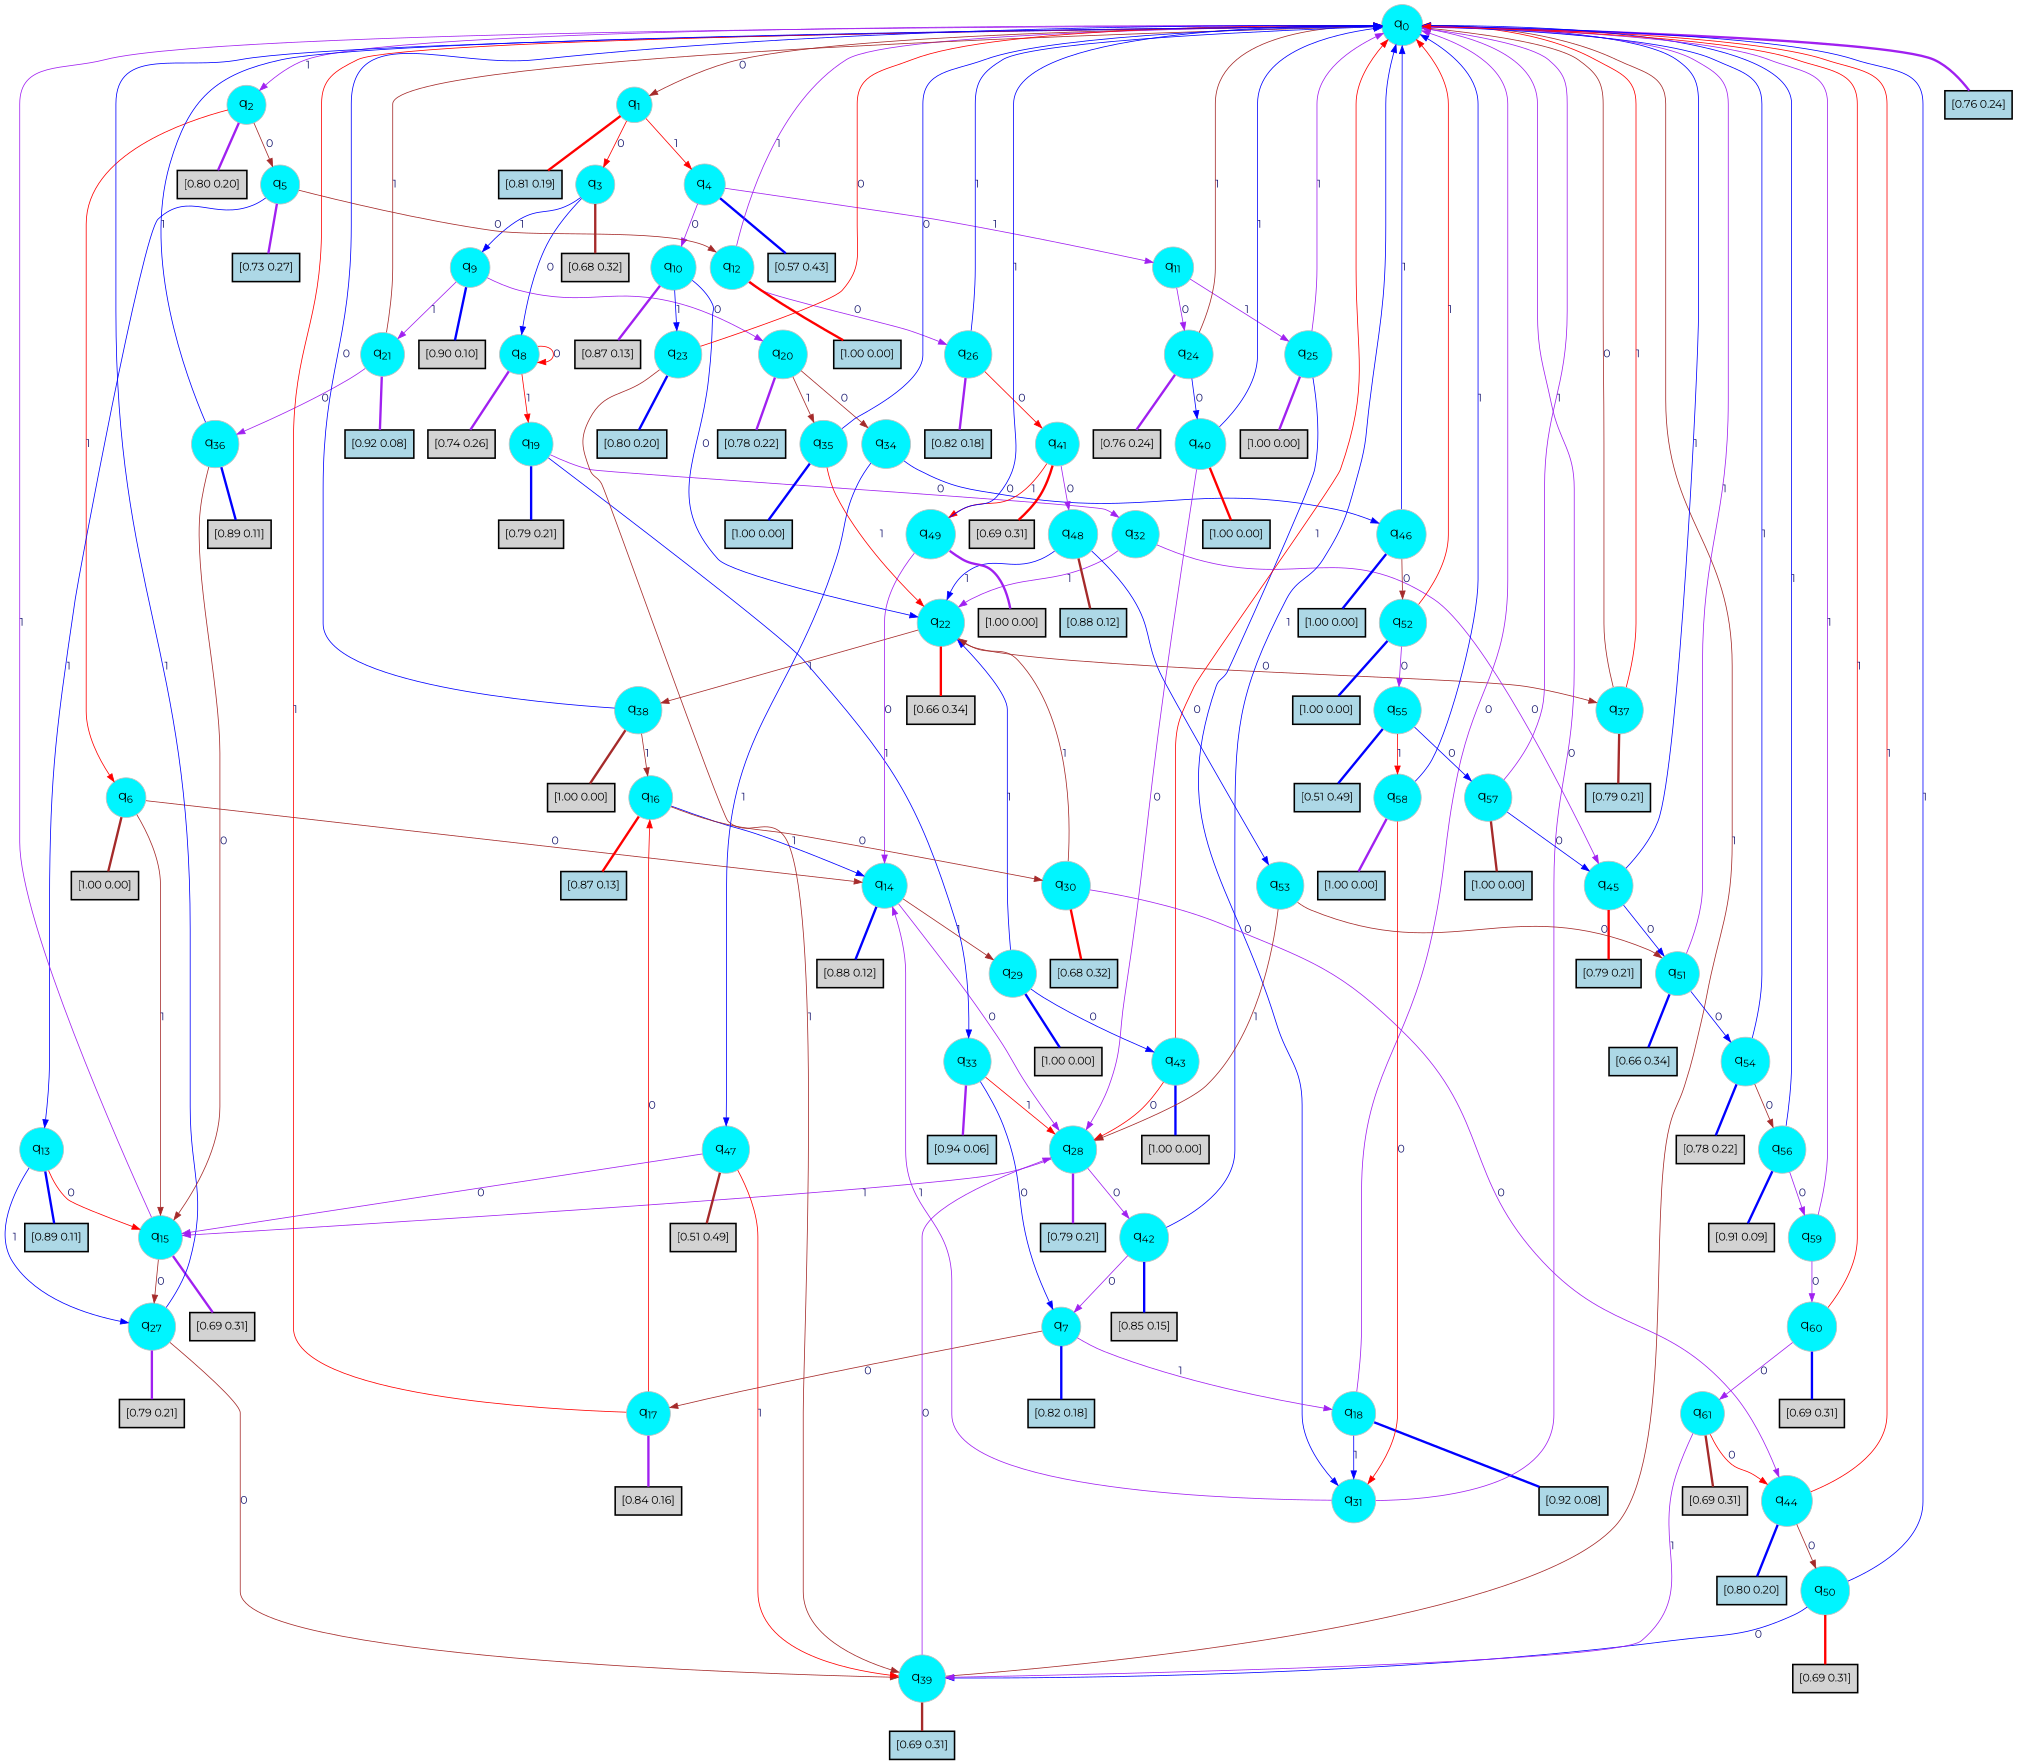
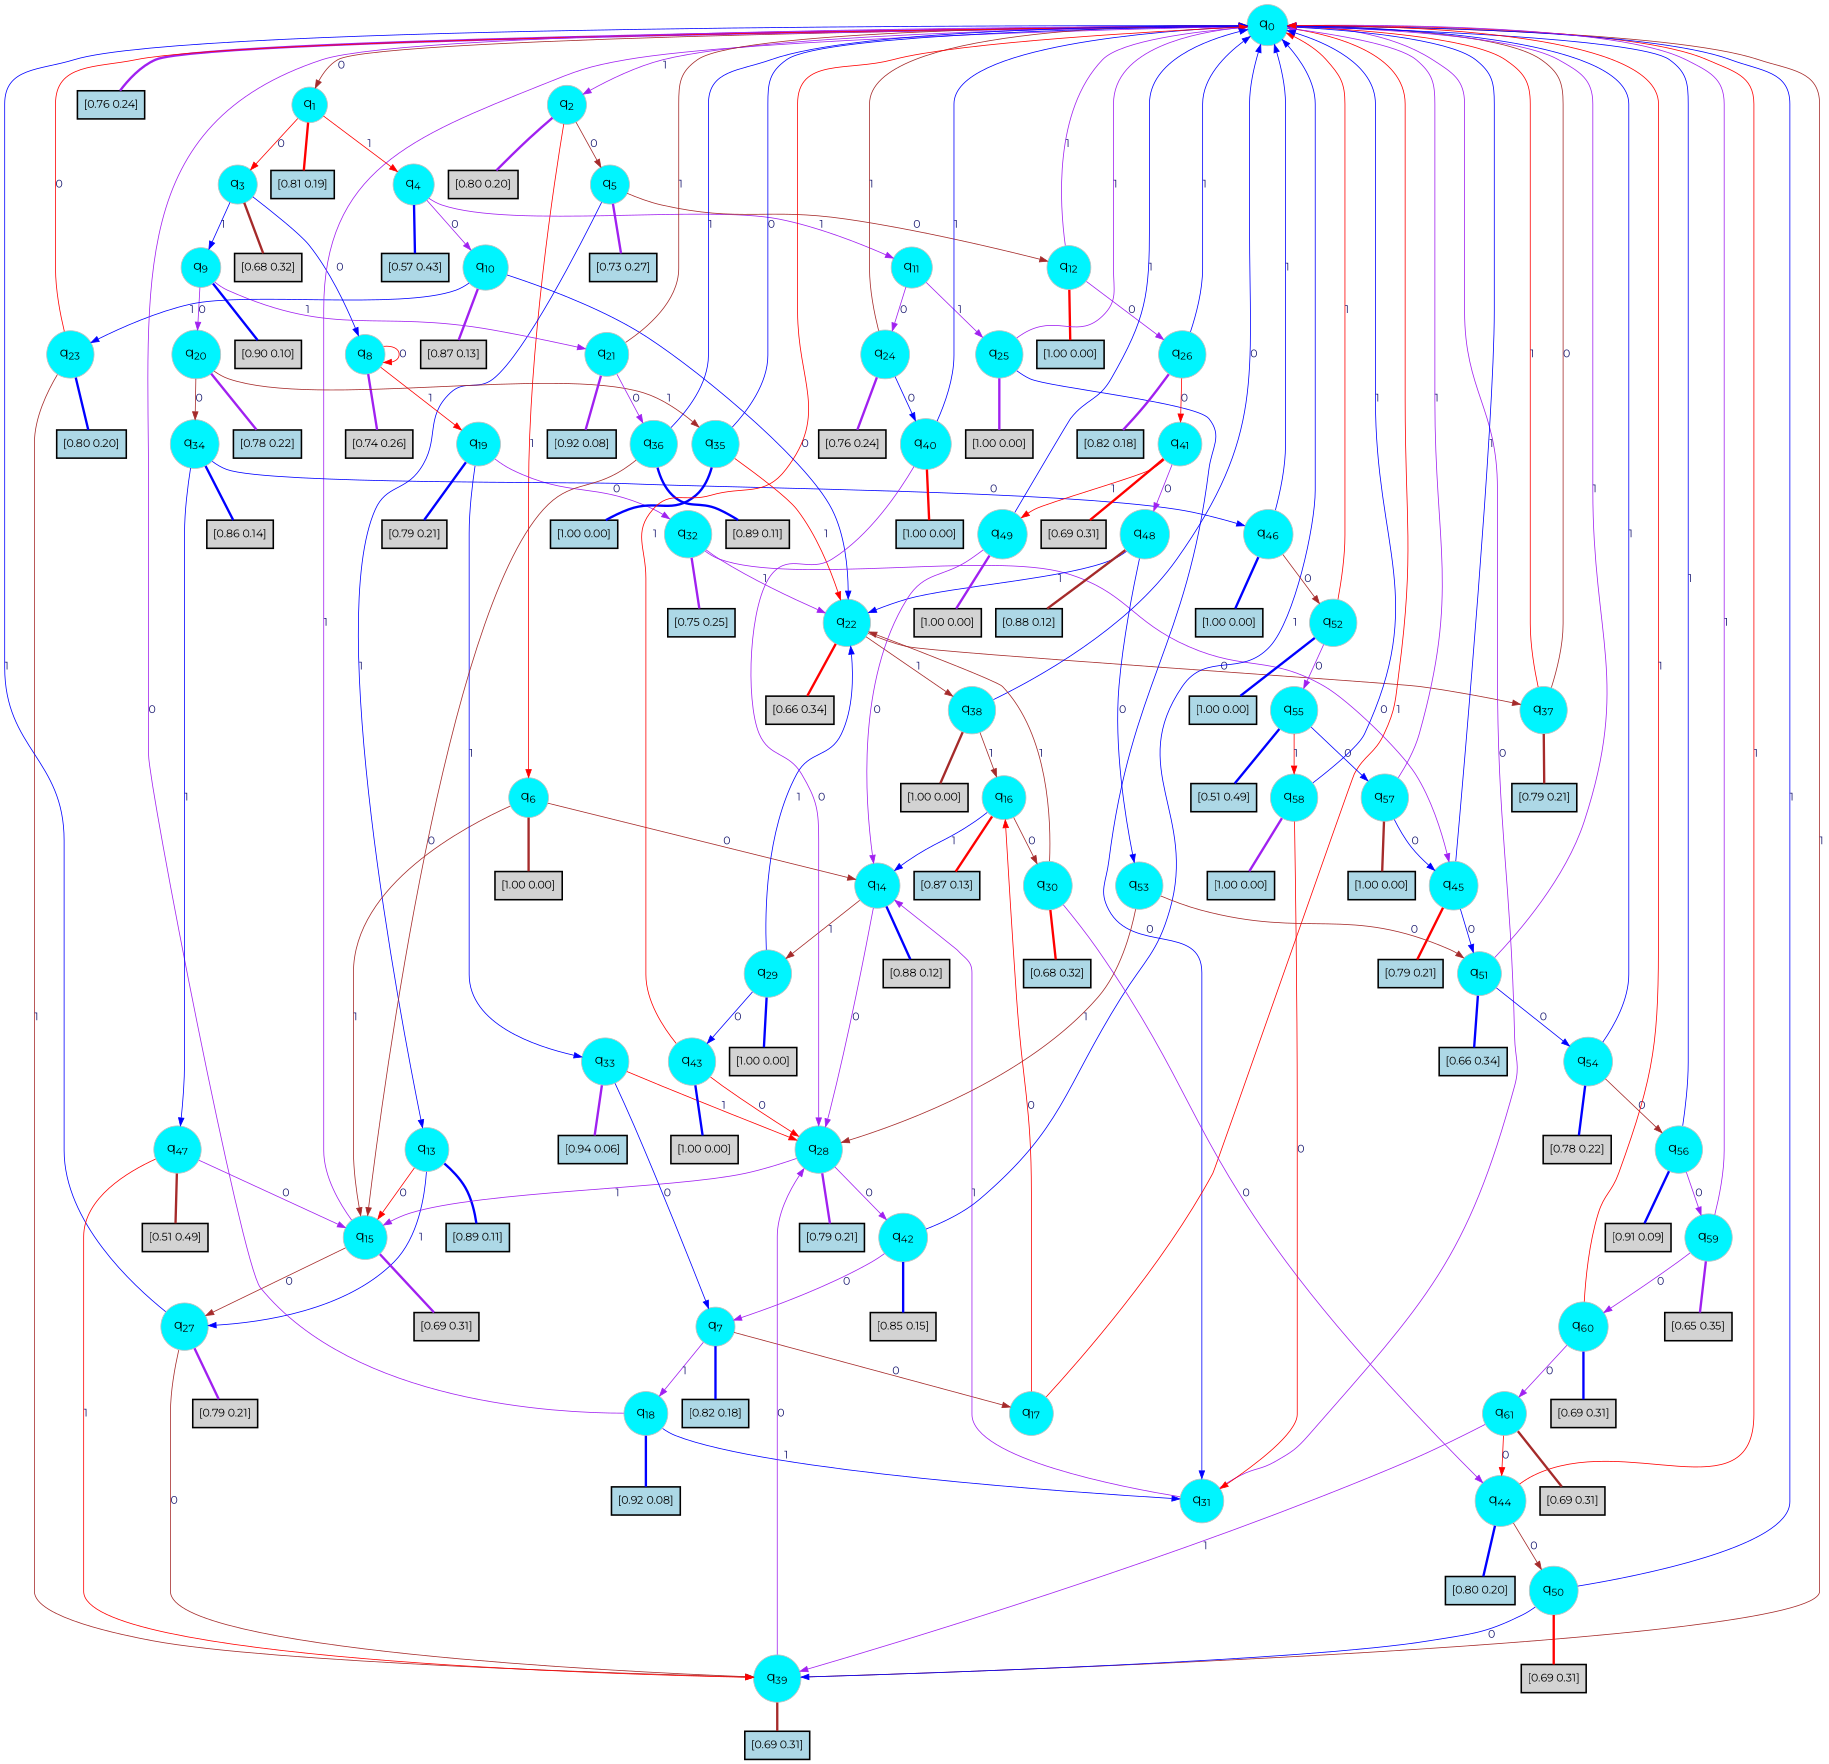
none -> (240, 534)
none -> (701, 623)
none -> (1698, 1327)
(648, 1501) -> none
